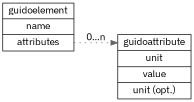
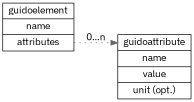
(154, 58) -> (154, 58)
